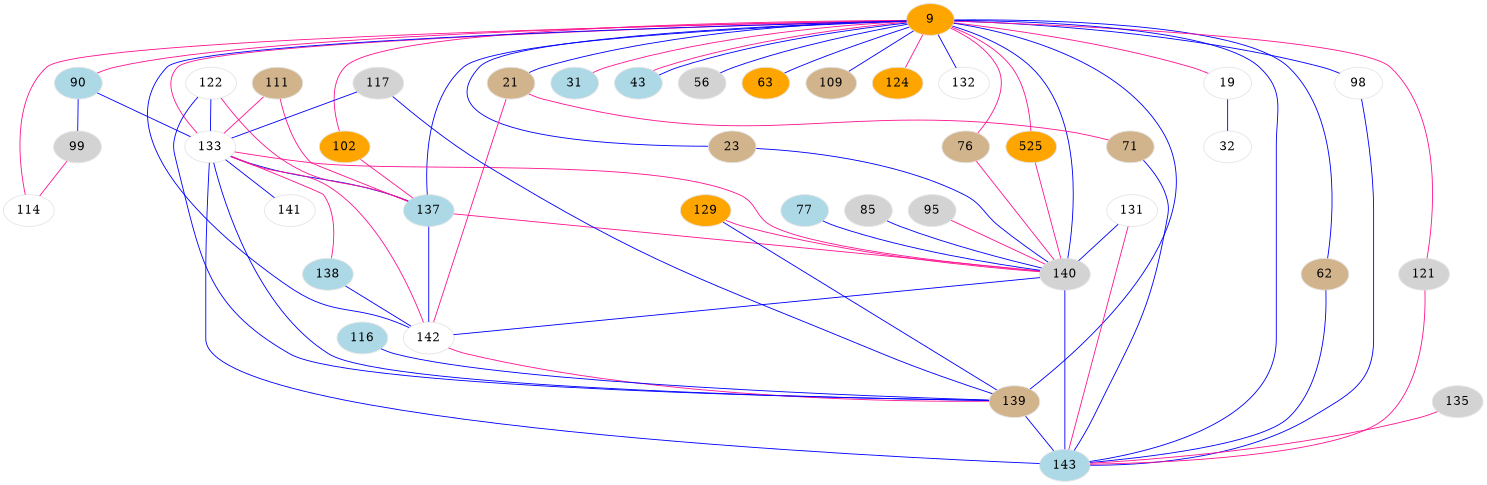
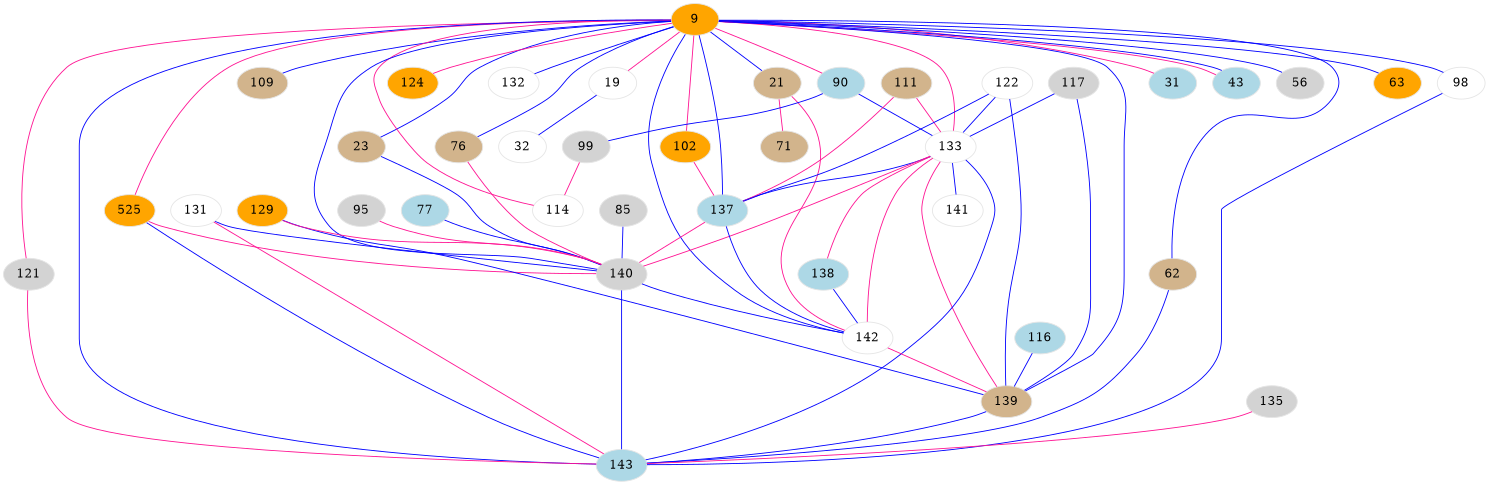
(999, 72) -> (571, 75)
(297, 168) -> (869, 154)
(1145, 309) -> (366, 355)
(345, 359) -> (940, 278)
